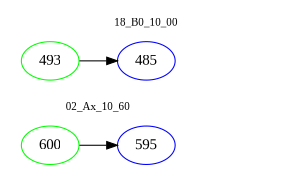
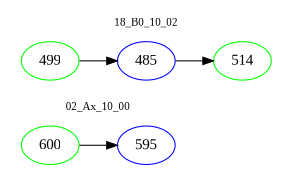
(146, 23) -> (146, 23)
(50, 61) -> (50, 61)
none -> (242, 61)
(98, 107) -> (98, 107)
